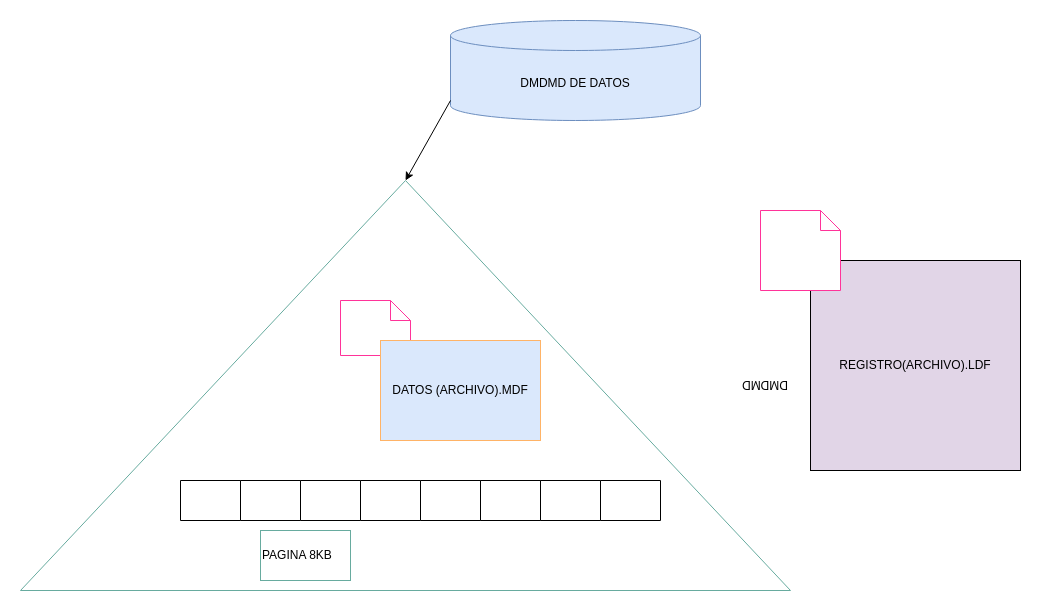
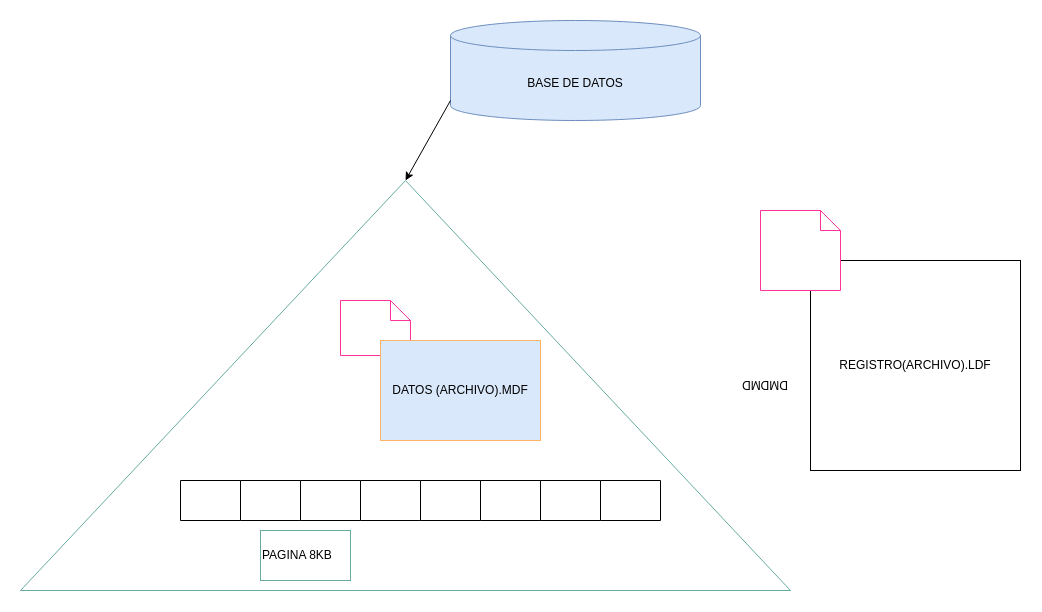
(576, 84) -> (576, 84)
(916, 366) -> (916, 366)
